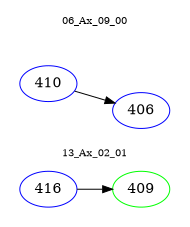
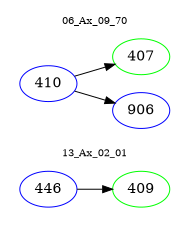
(95, 21) -> (95, 21)
none -> (141, 57)
(141, 111) -> (141, 111)
(48, 189) -> (48, 189)
